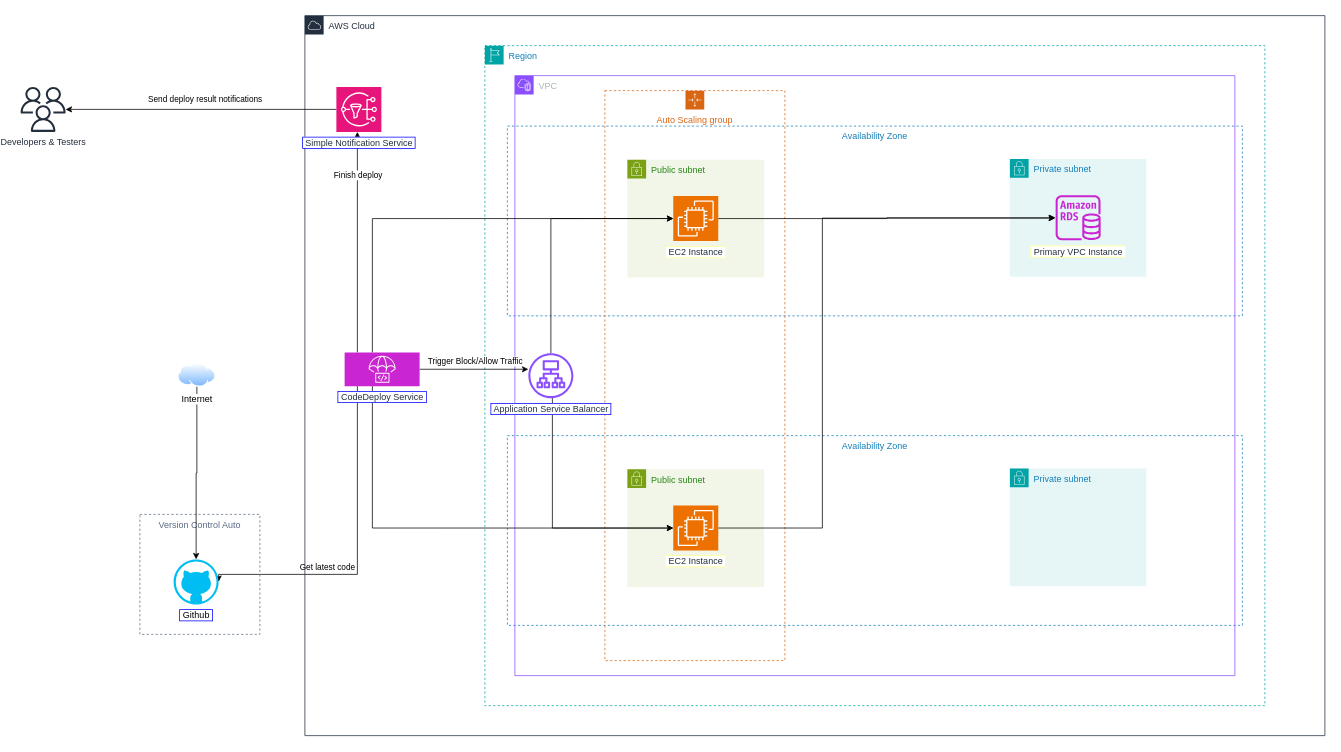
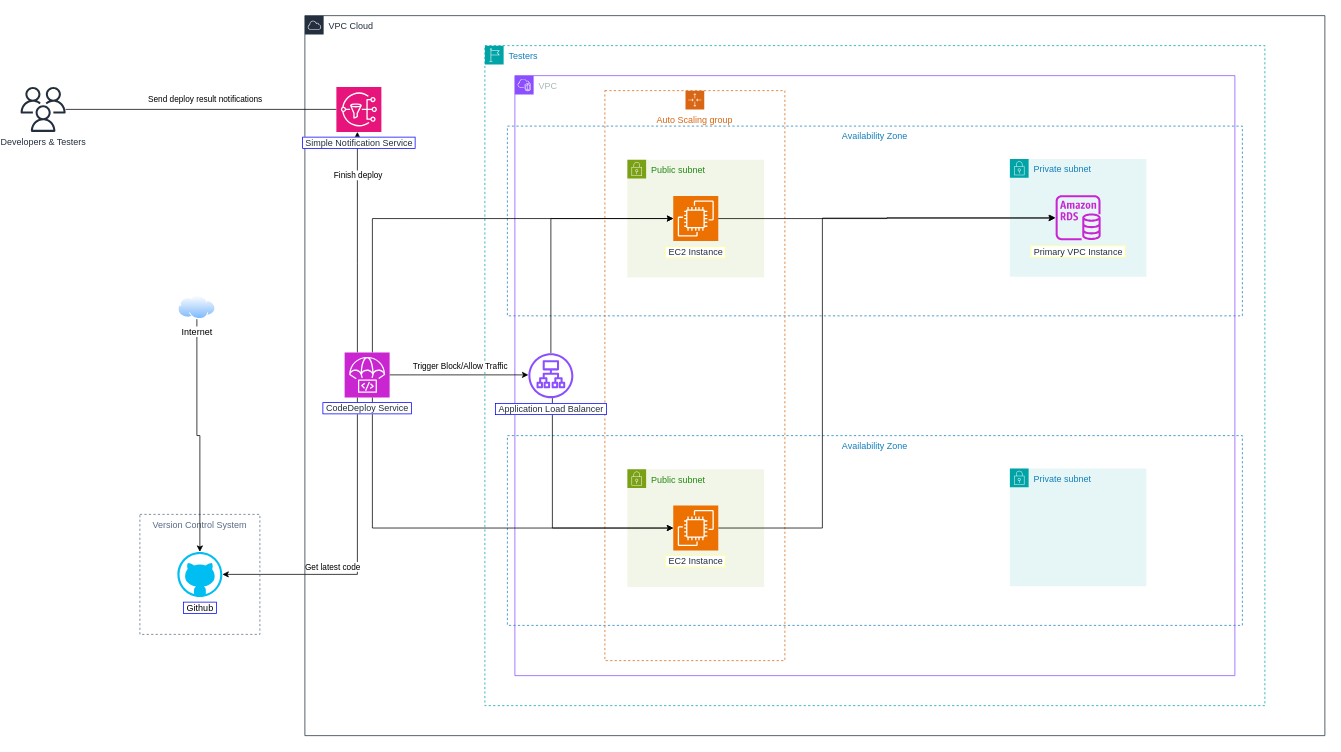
(349, 26) -> (349, 26)
(523, 56) -> (527, 56)
(72, 109) -> (70, 109)
(382, 369) -> (367, 375)
(197, 375) -> (197, 307)
(551, 409) -> (551, 409)
(200, 525) -> (200, 525)
(196, 582) -> (200, 574)
